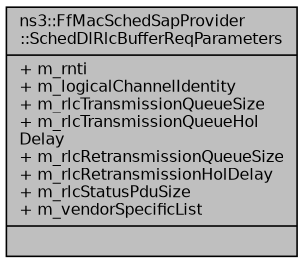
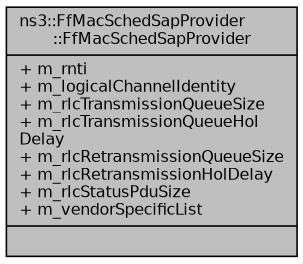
(152, 39) -> (152, 39)
